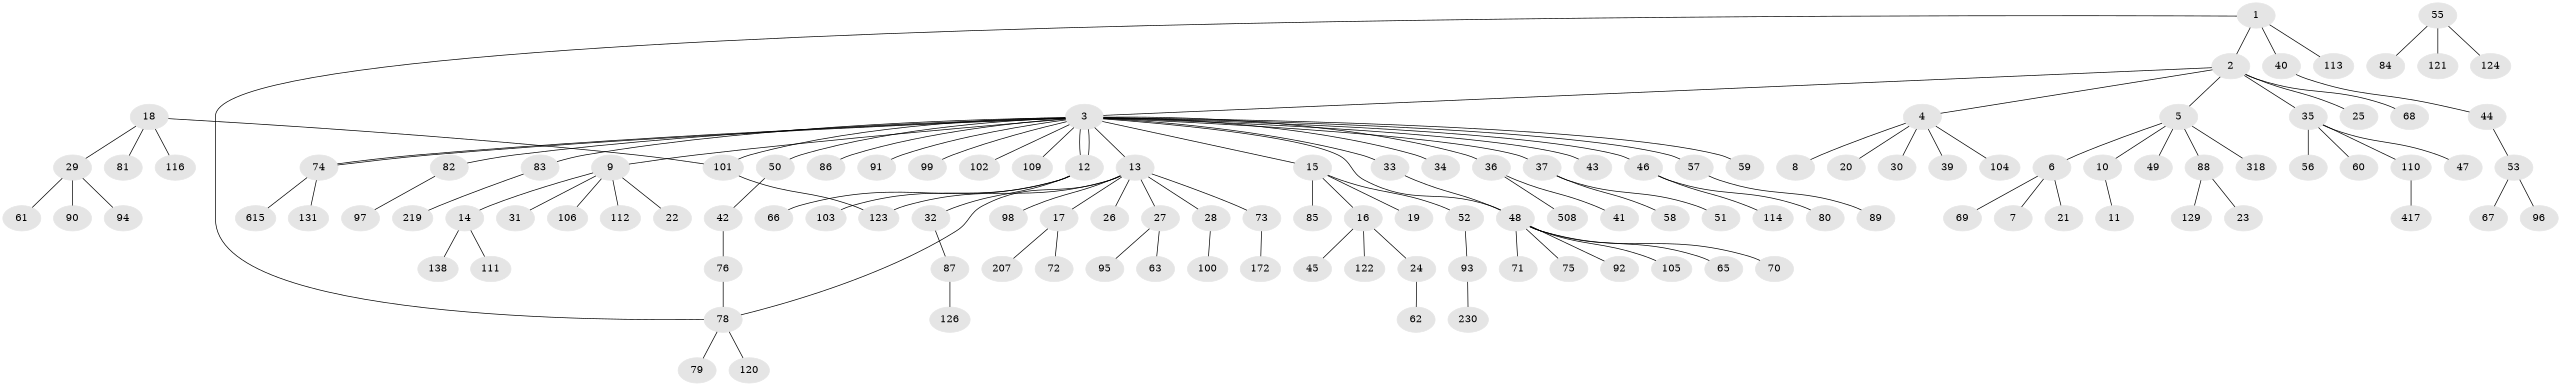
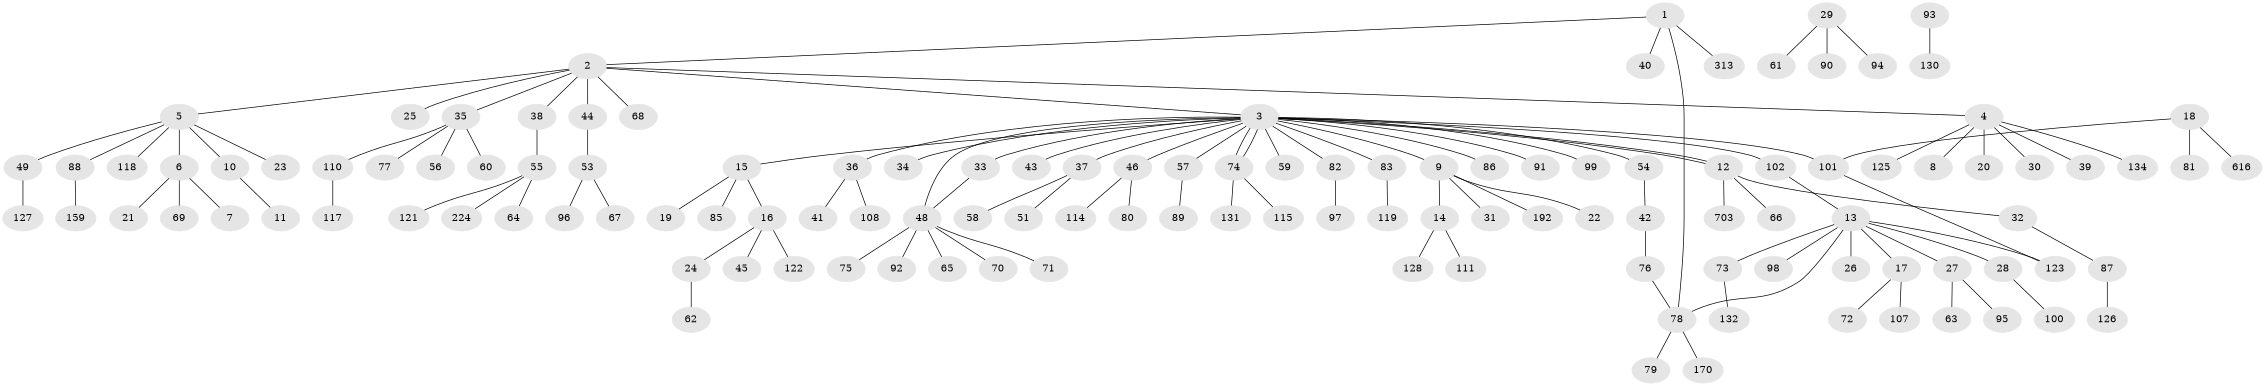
(2334, 66) -> (1724, 66)
(2386, 66) -> (514, 218)
(2491, 66) -> (462, 218)
(2382, 95) -> (588, 92)
none -> (537, 117)
(111, 142) -> none
(1110, 142) -> (1822, 199)
(175, 168) -> (2242, 168)
(775, 168) -> (1644, 168)
(1032, 168) -> none
none -> (1881, 168)
(2000, 168) -> (2138, 168)
(2256, 168) -> (127, 168)
(2463, 168) -> (385, 168)
(2224, 193) -> (230, 142)
none -> (23, 218)
(256, 218) -> (1283, 218)
(413, 218) -> (1388, 218)
(568, 218) -> none
(620, 218) -> (1543, 218)
(826, 218) -> (1724, 218)
(1465, 218) -> none
(1567, 218) -> (870, 218)
(2191, 218) -> (76, 218)
(2411, 218) -> (333, 218)
(438, 269) -> (1413, 269)
(1002, 269) -> (1900, 320)
(1260, 269) -> (1729, 320)
(1672, 269) -> none
(1468, 320) -> (1930, 66)
(749, 370) -> (1703, 370)
